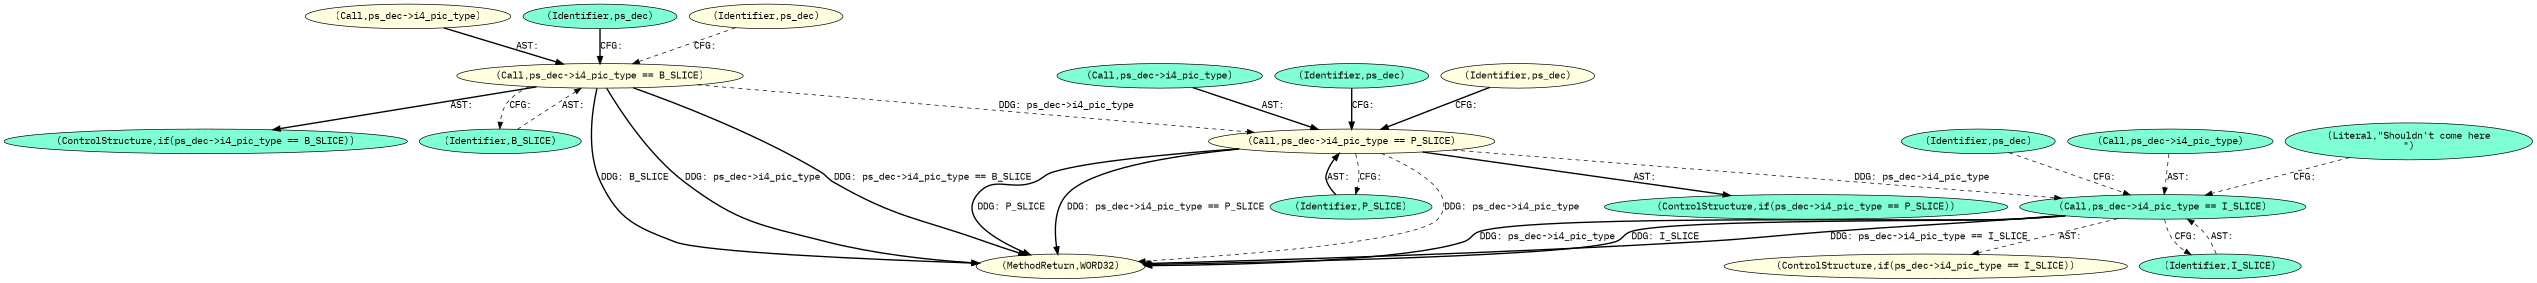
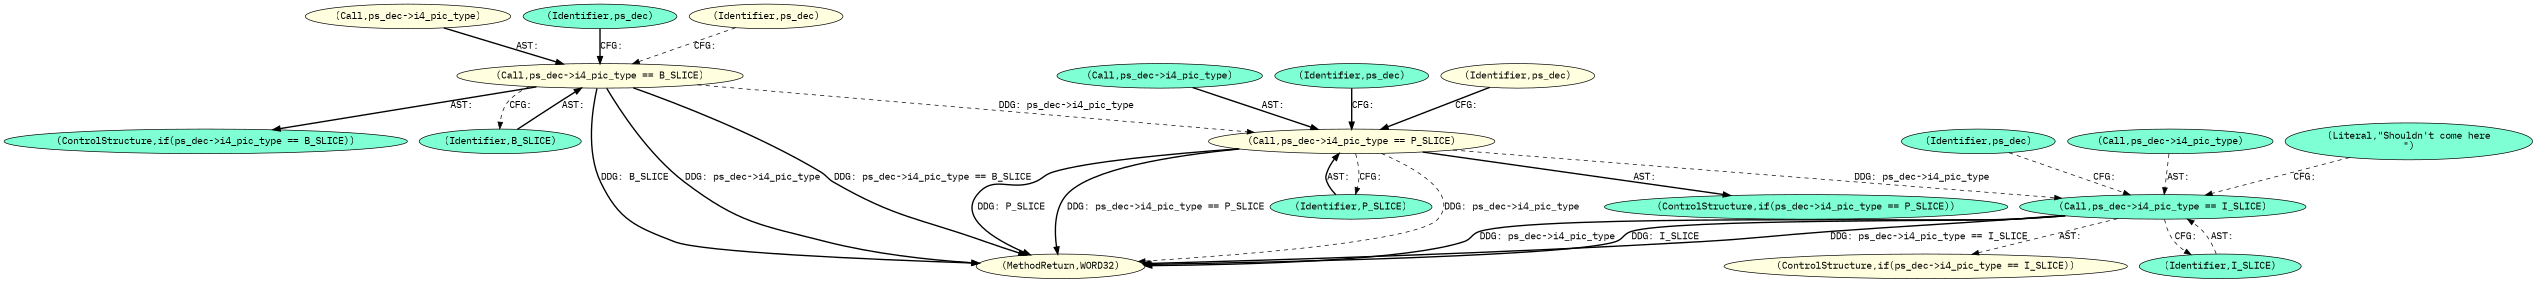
(546, 110) -> (546, 110)
